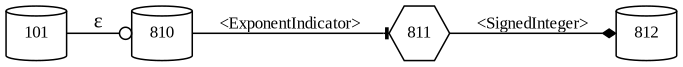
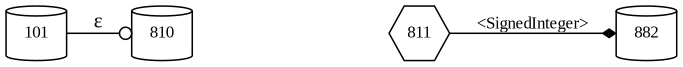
(288, 33) -> none
(646, 33) -> (646, 33)
